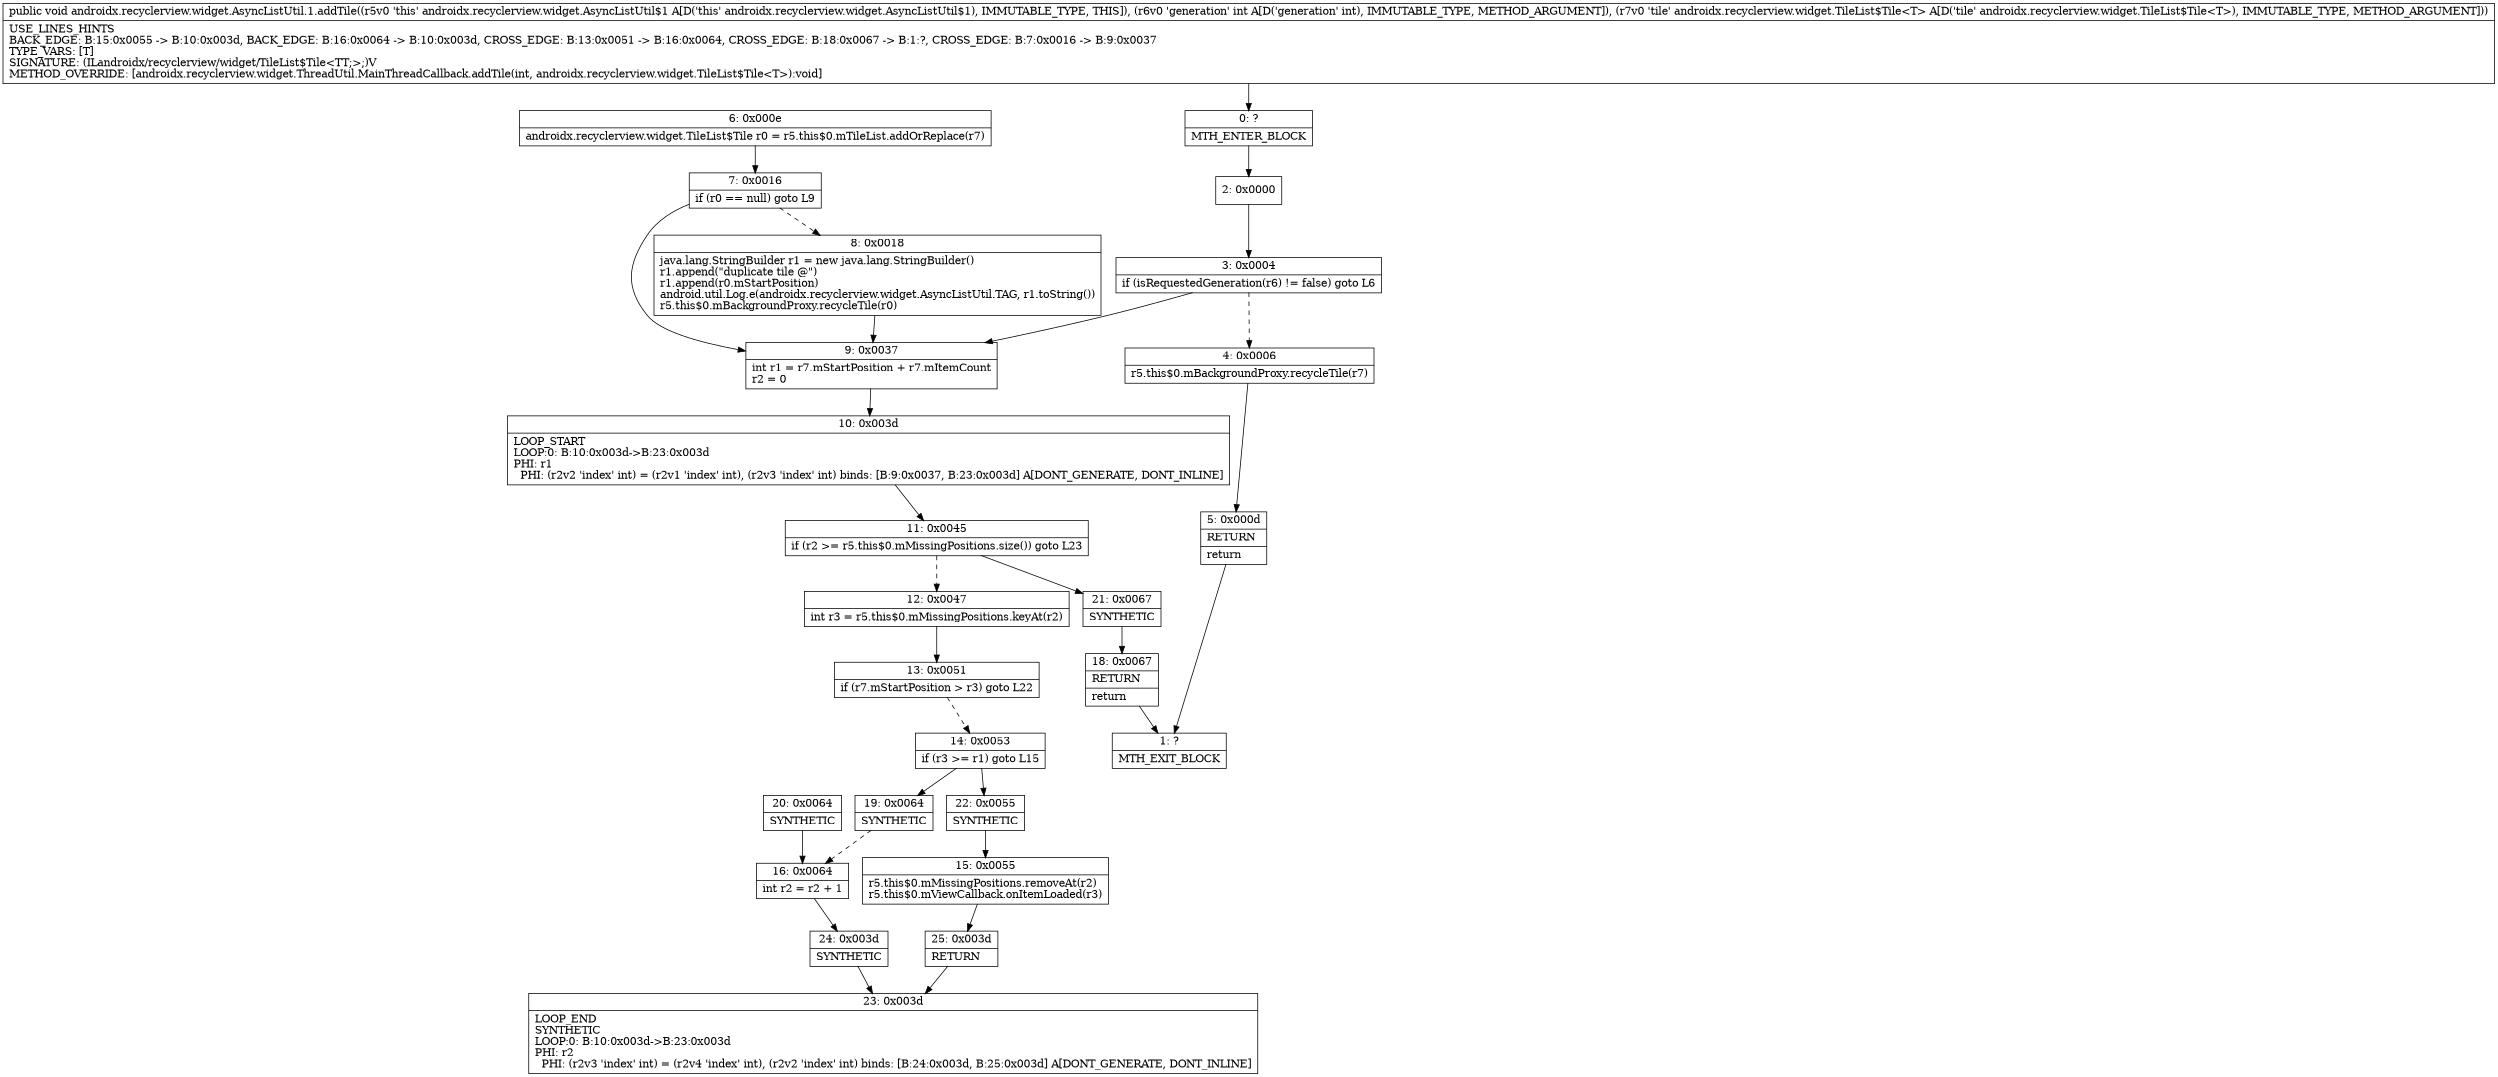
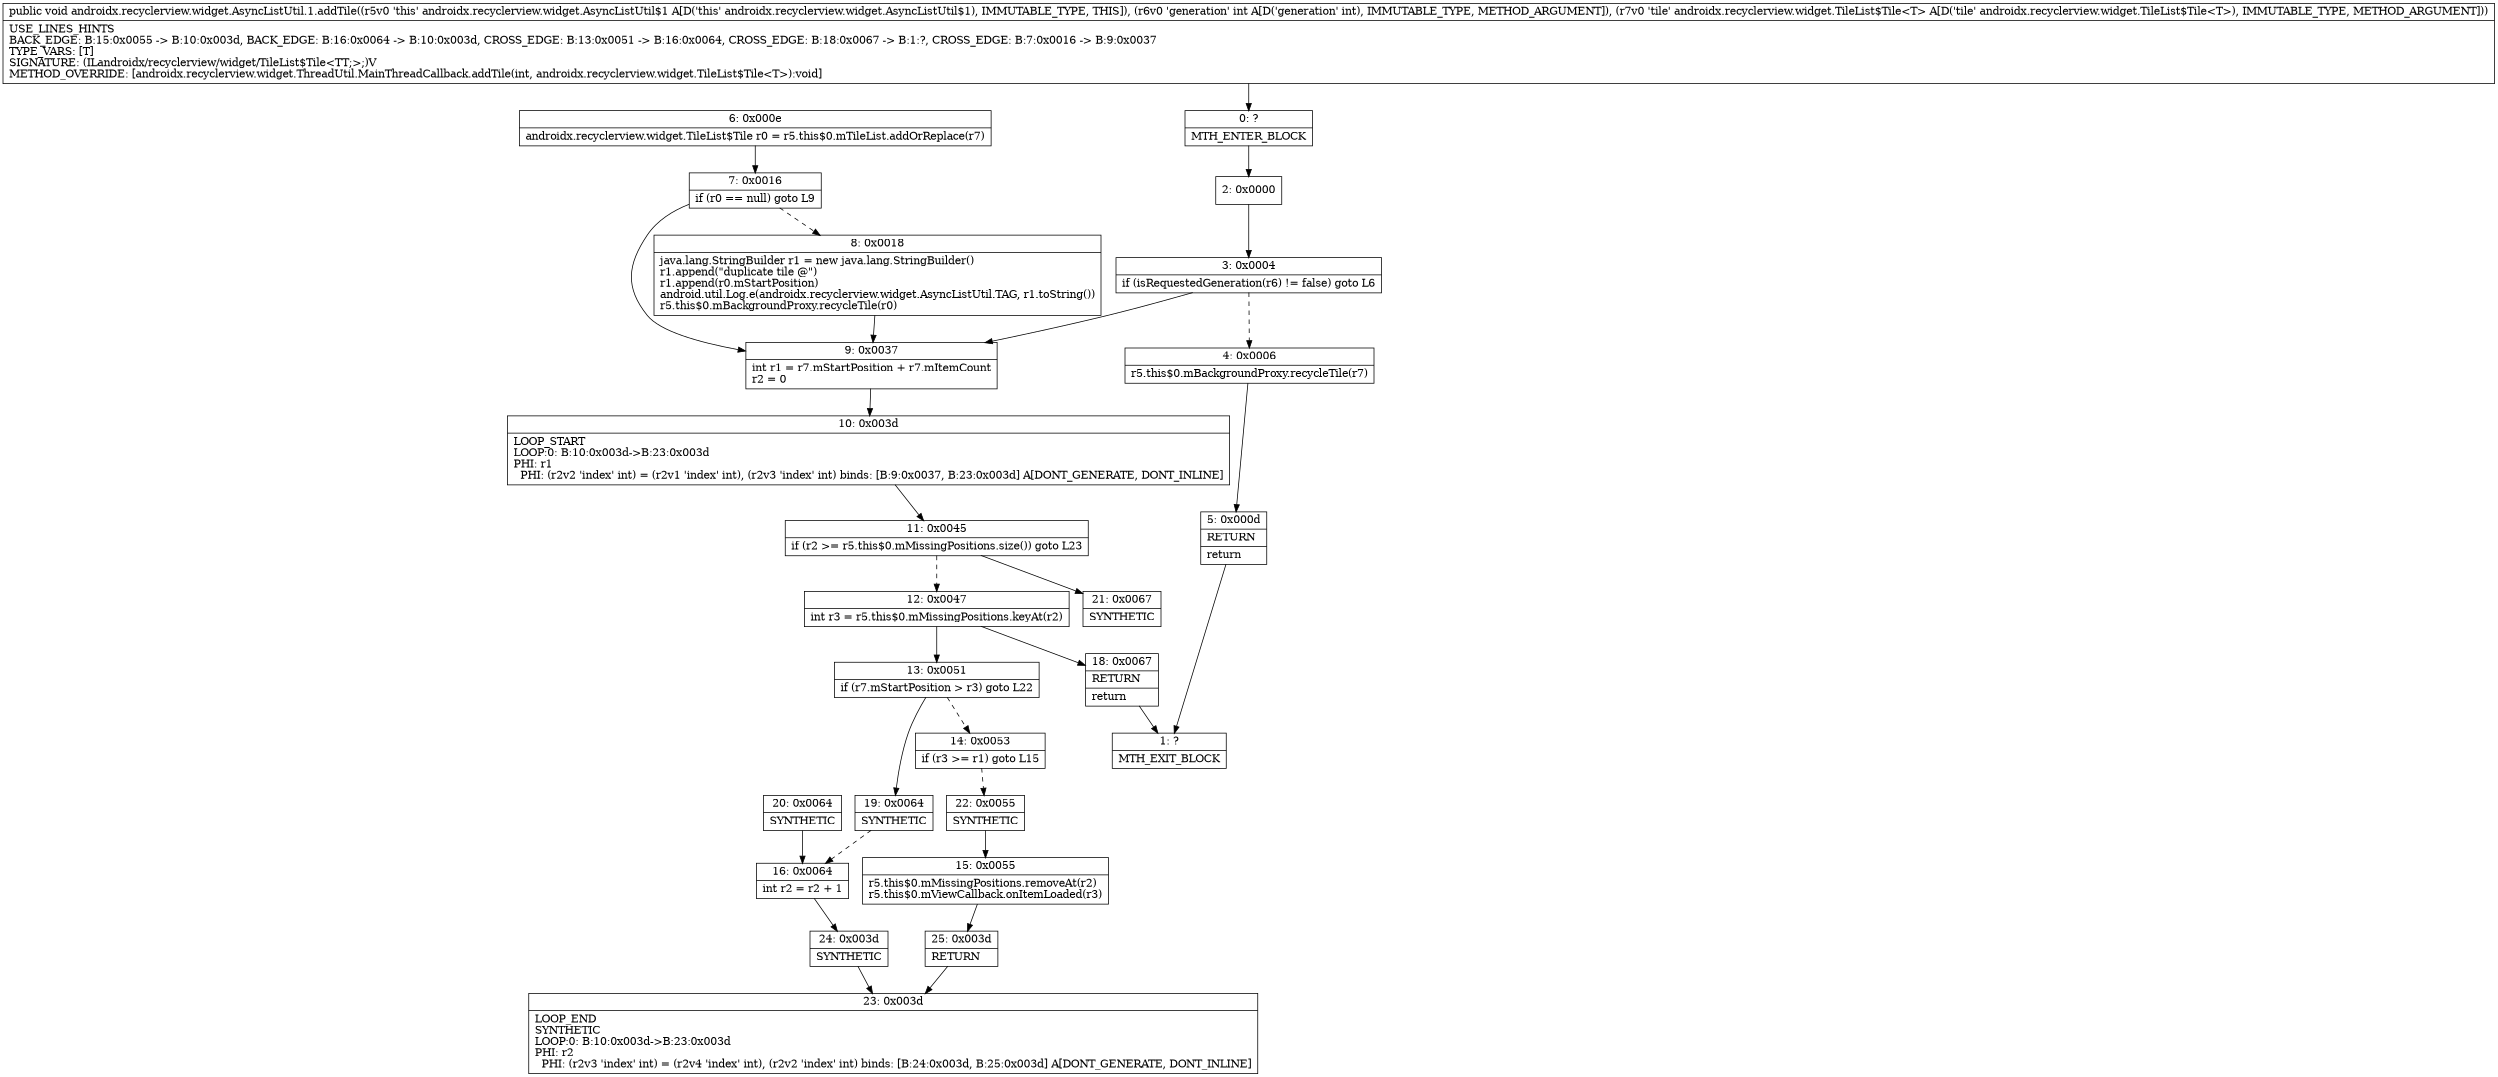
(1122, 636) -> (1029, 644)
(983, 778) -> (983, 778)
(940, 780) -> (906, 741)
